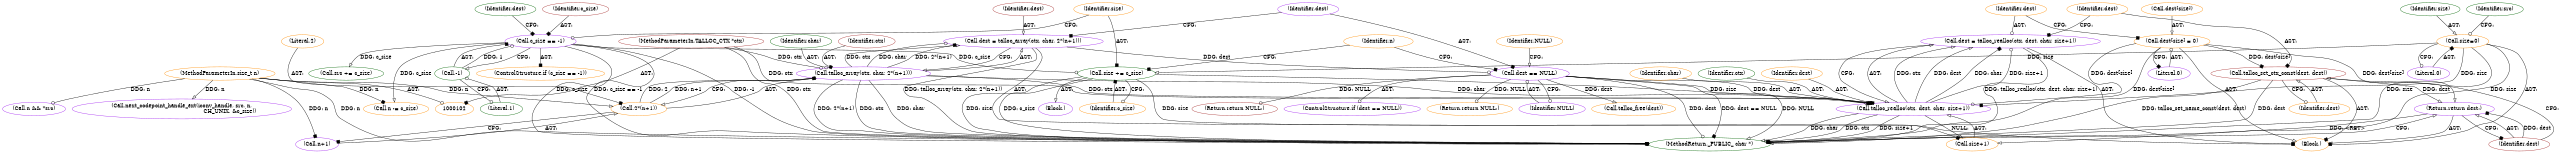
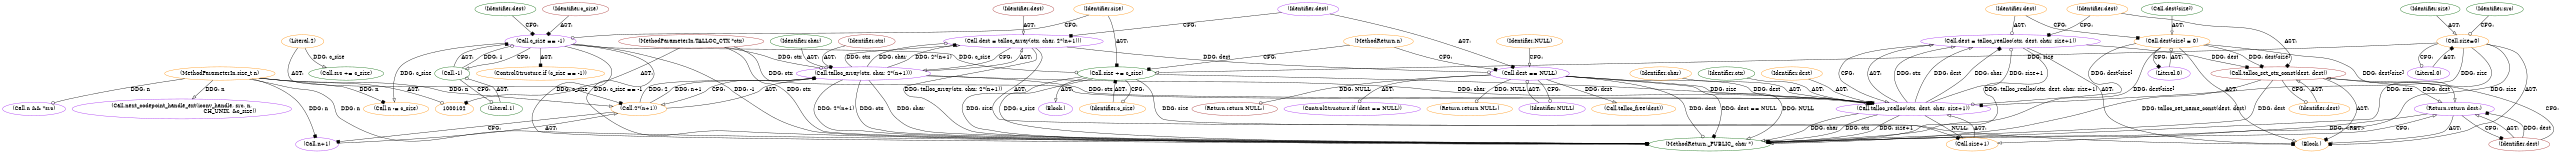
(2172, 9) -> (2172, 9)
(1378, 41) -> (1378, 41)
(426, 46) -> (312, 59)
none -> (2182, 54)
